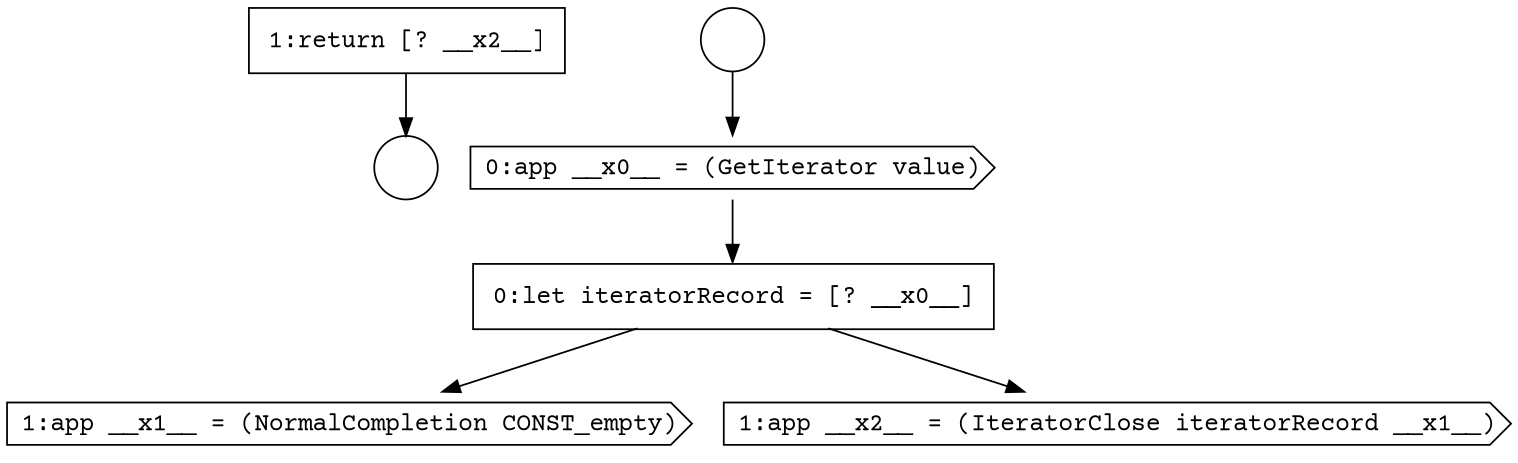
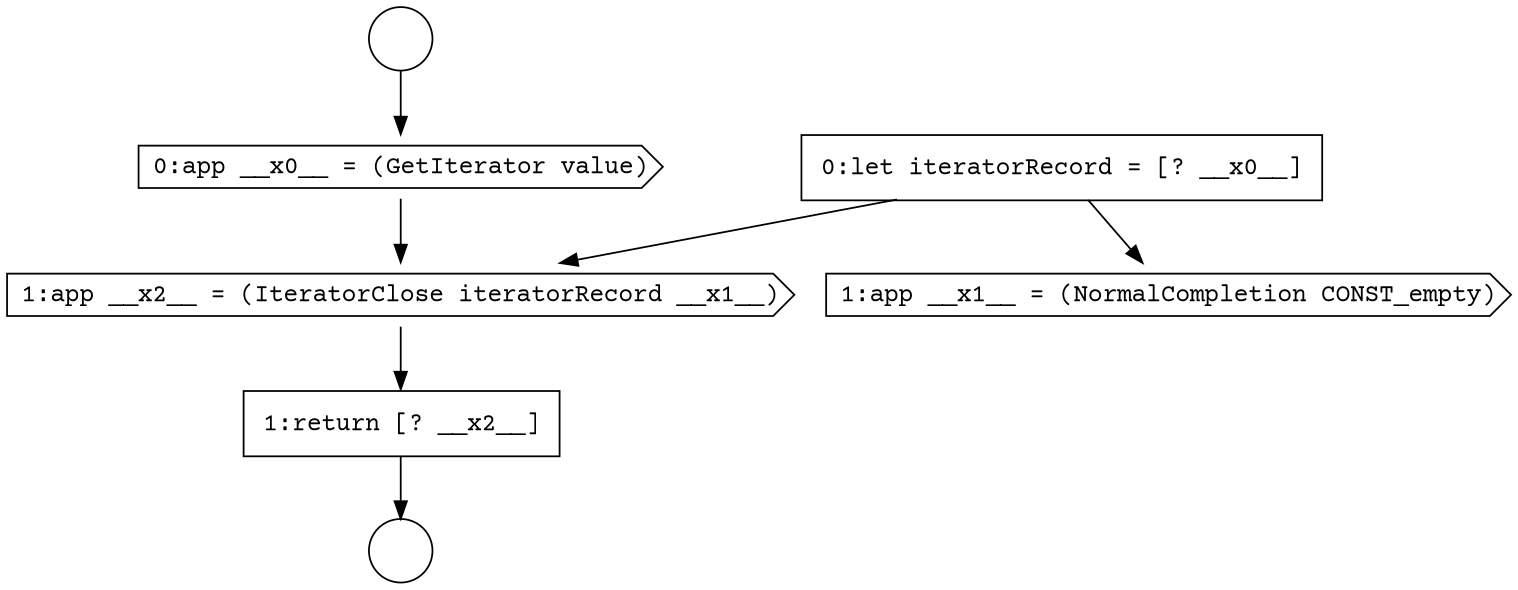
(733, 222) -> (401, 222)
none -> (401, 349)
